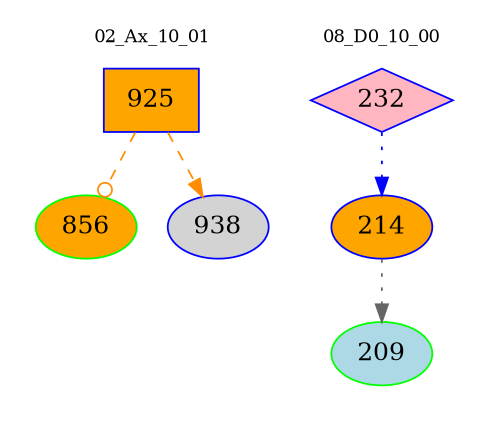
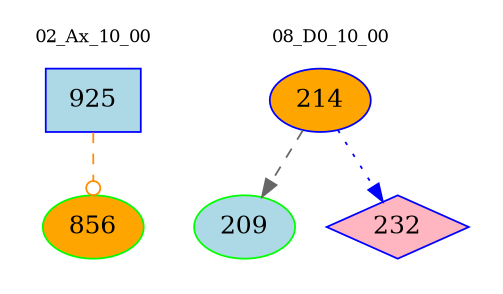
(152, 38) -> (93, 38)
(151, 100) -> (93, 100)
(382, 155) -> (356, 158)
(218, 227) -> none
(382, 282) -> (287, 156)
